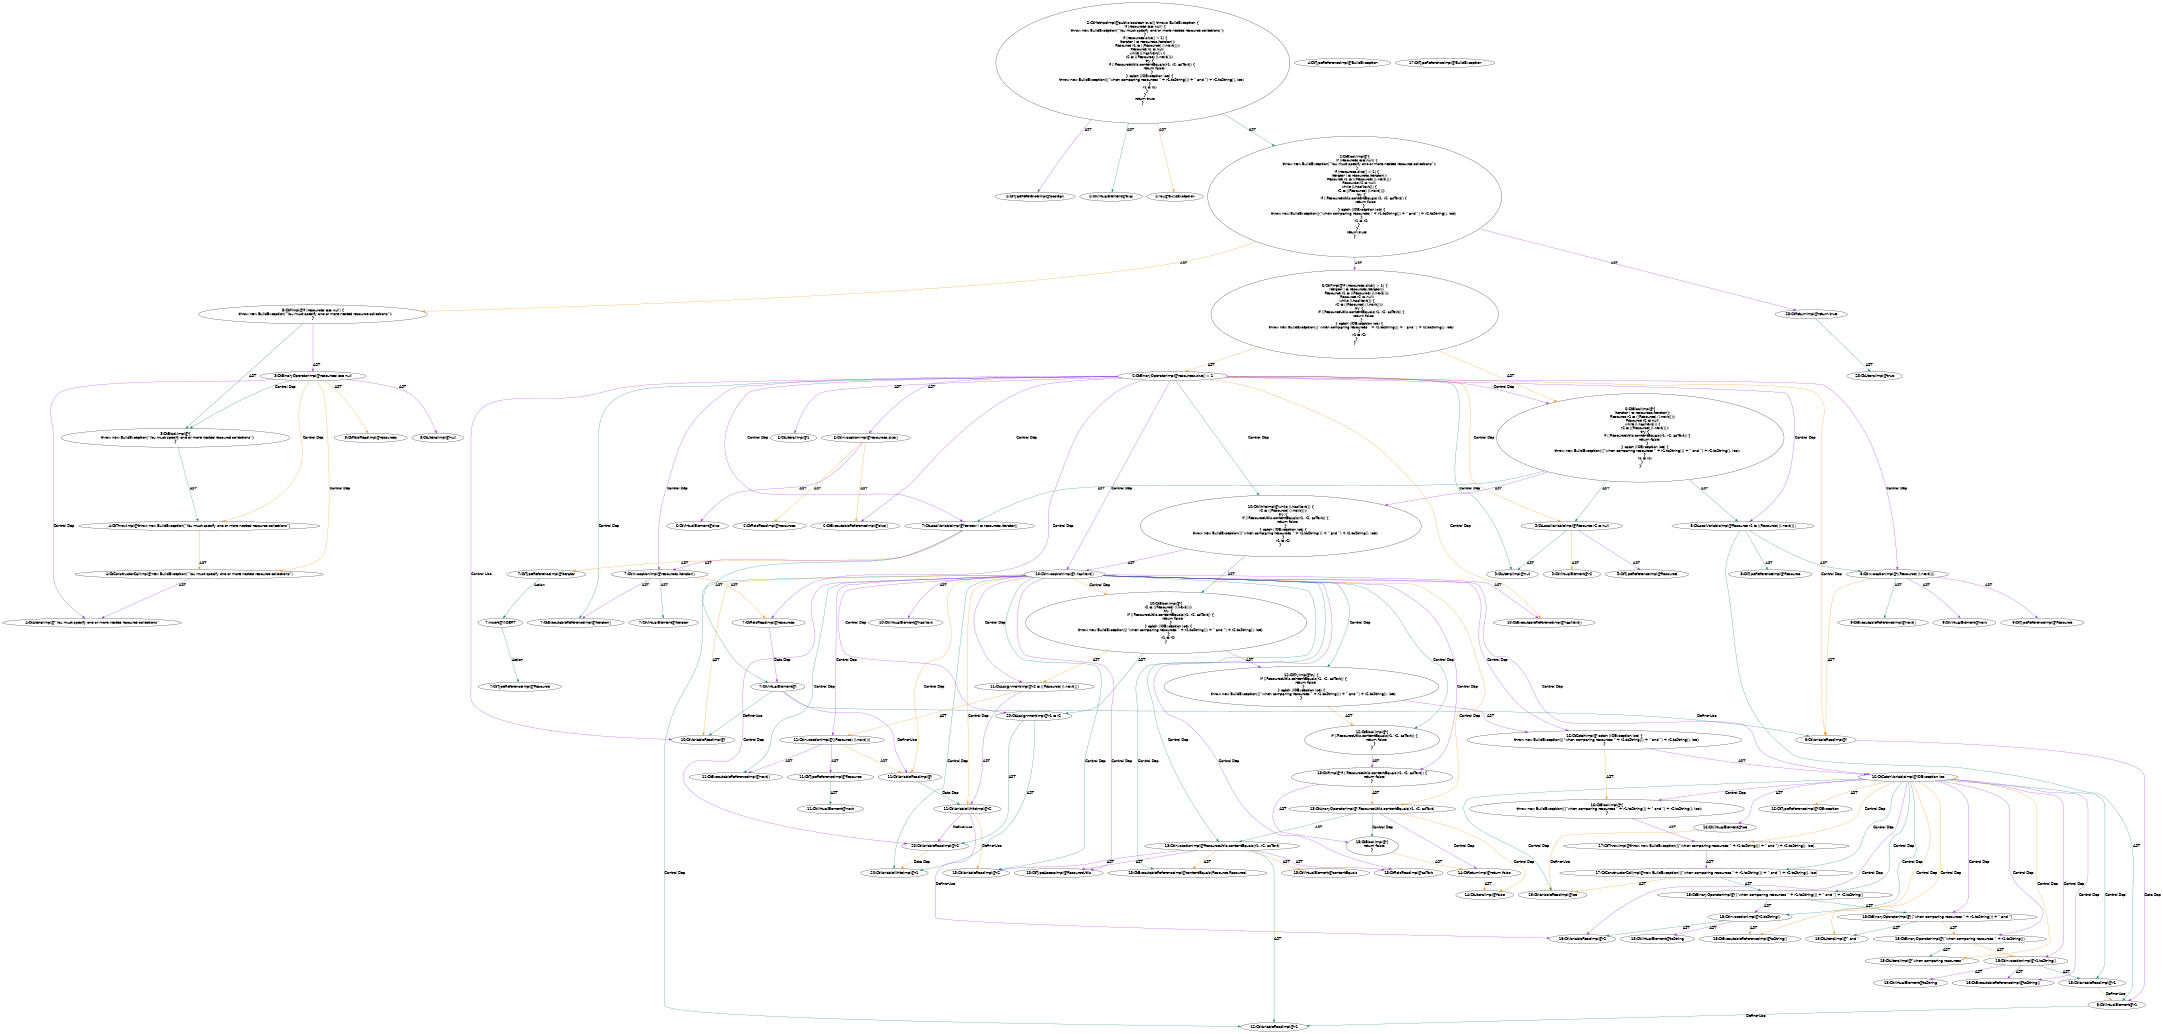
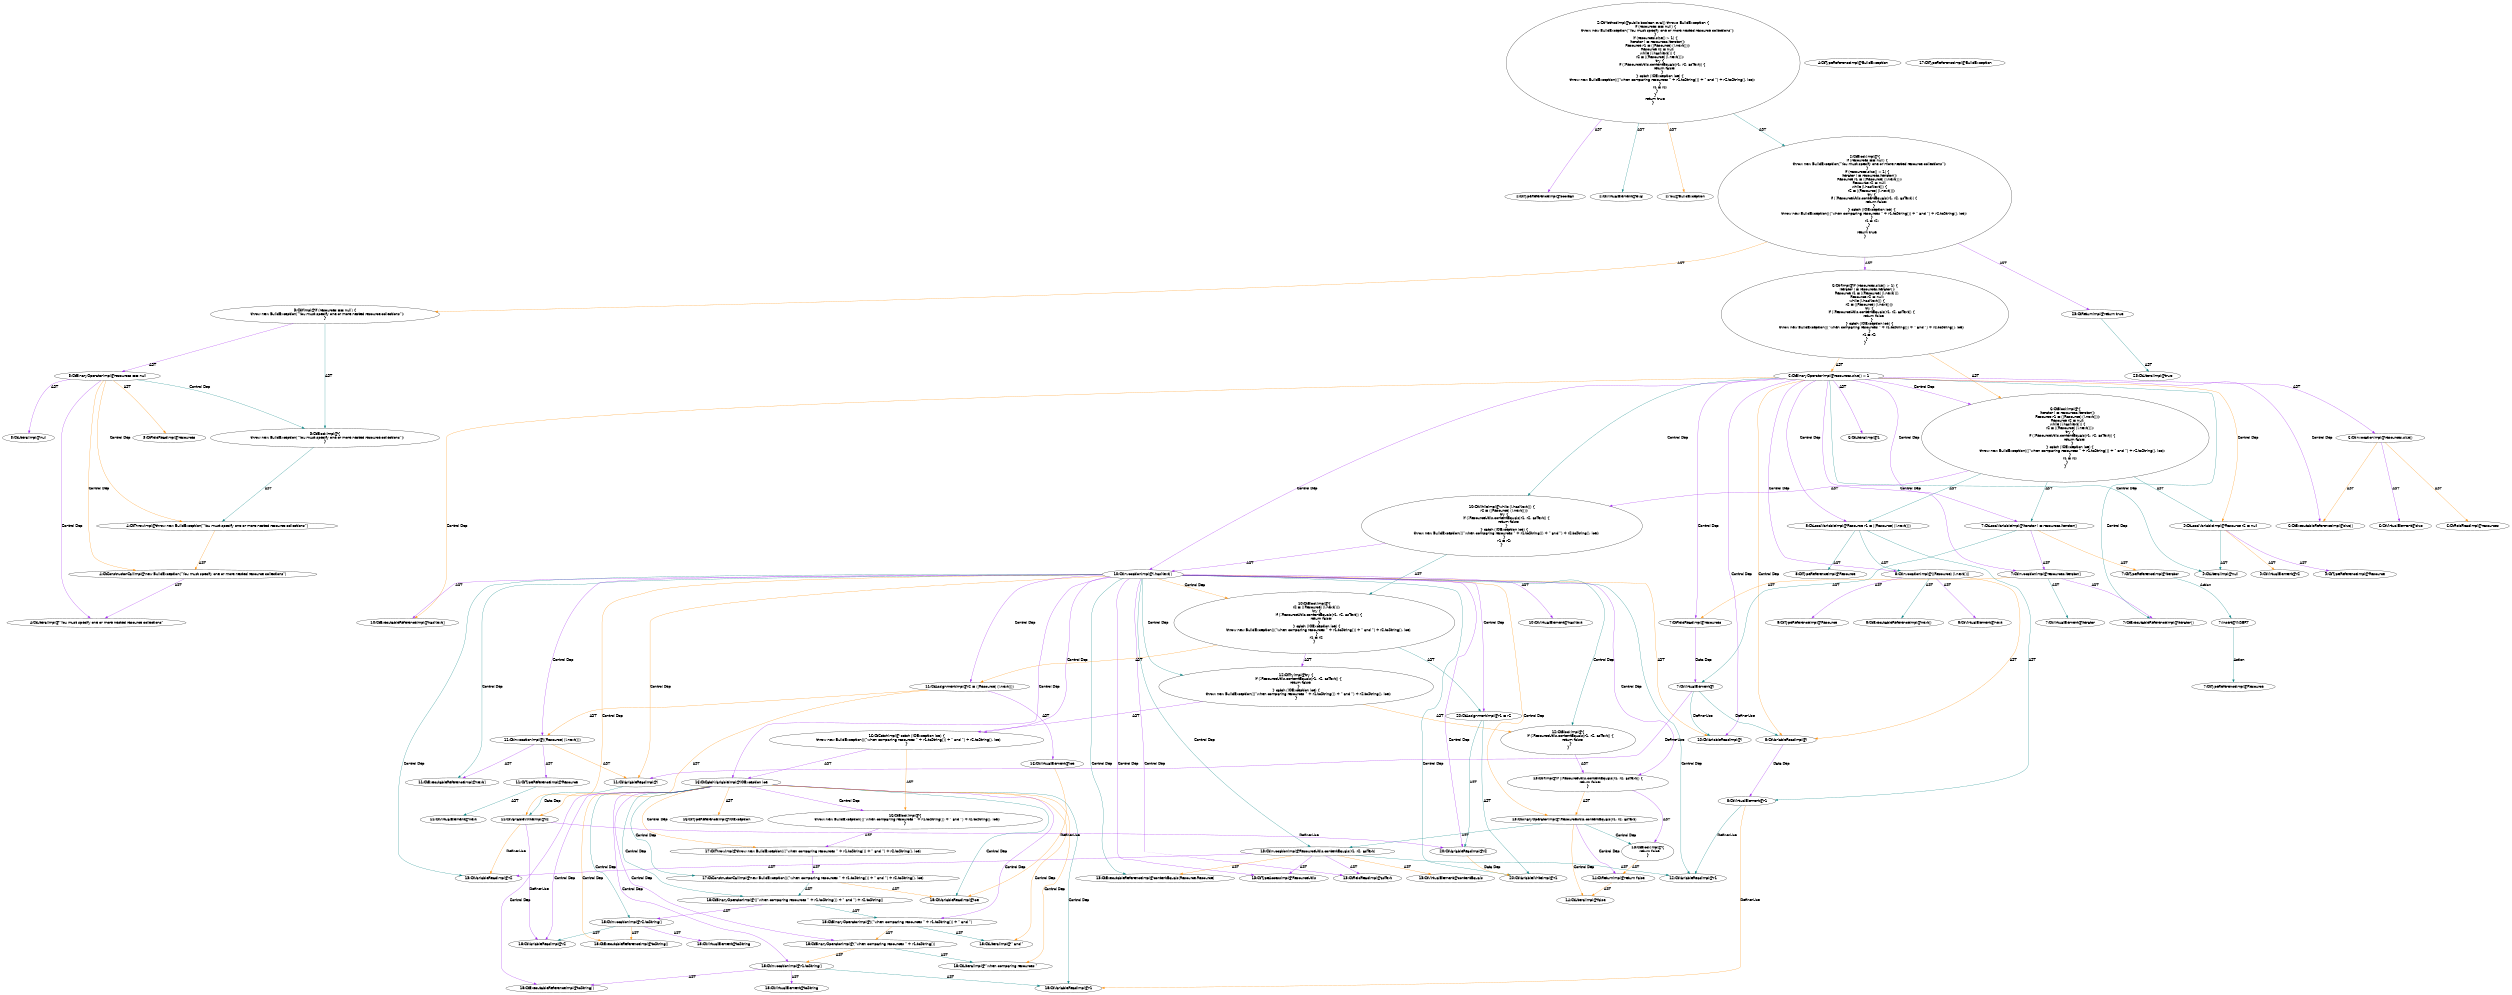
(481, 574) -> (1742, 574)
(984, 739) -> (723, 739)
(1795, 787) -> (1034, 712)
(2104, 993) -> (1504, 982)
